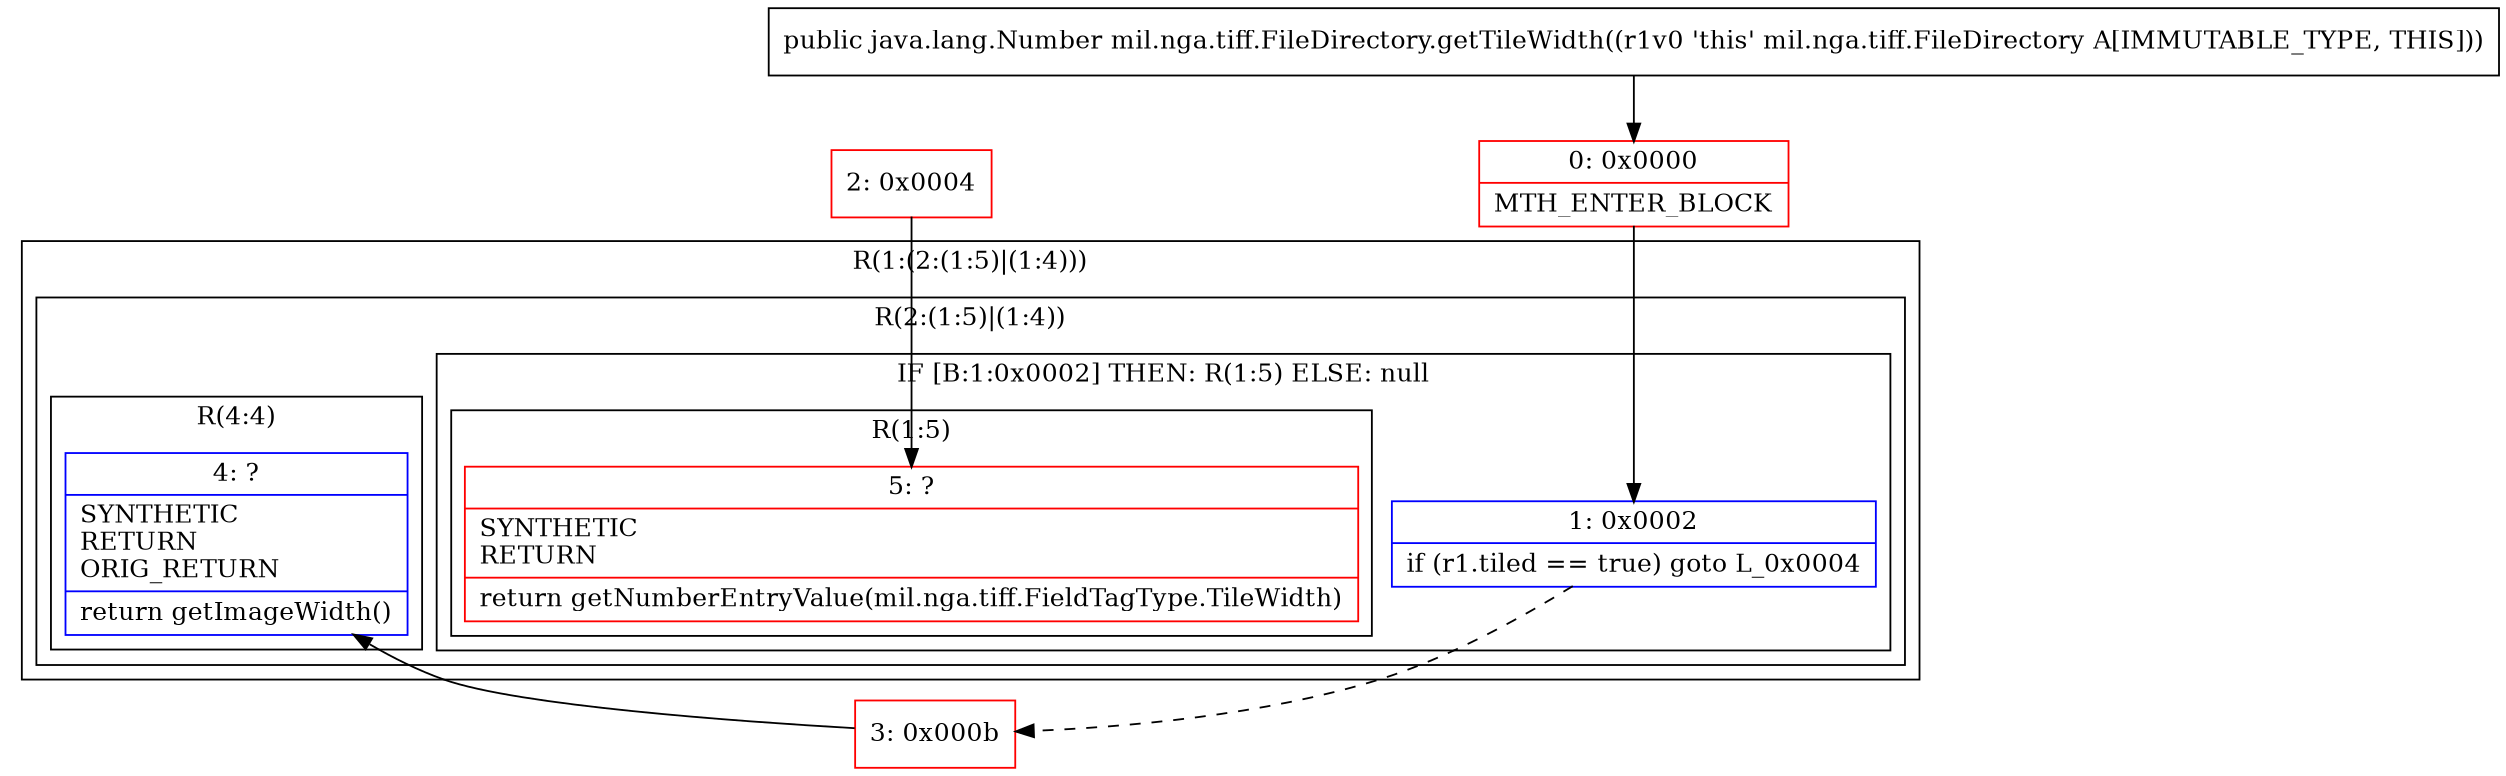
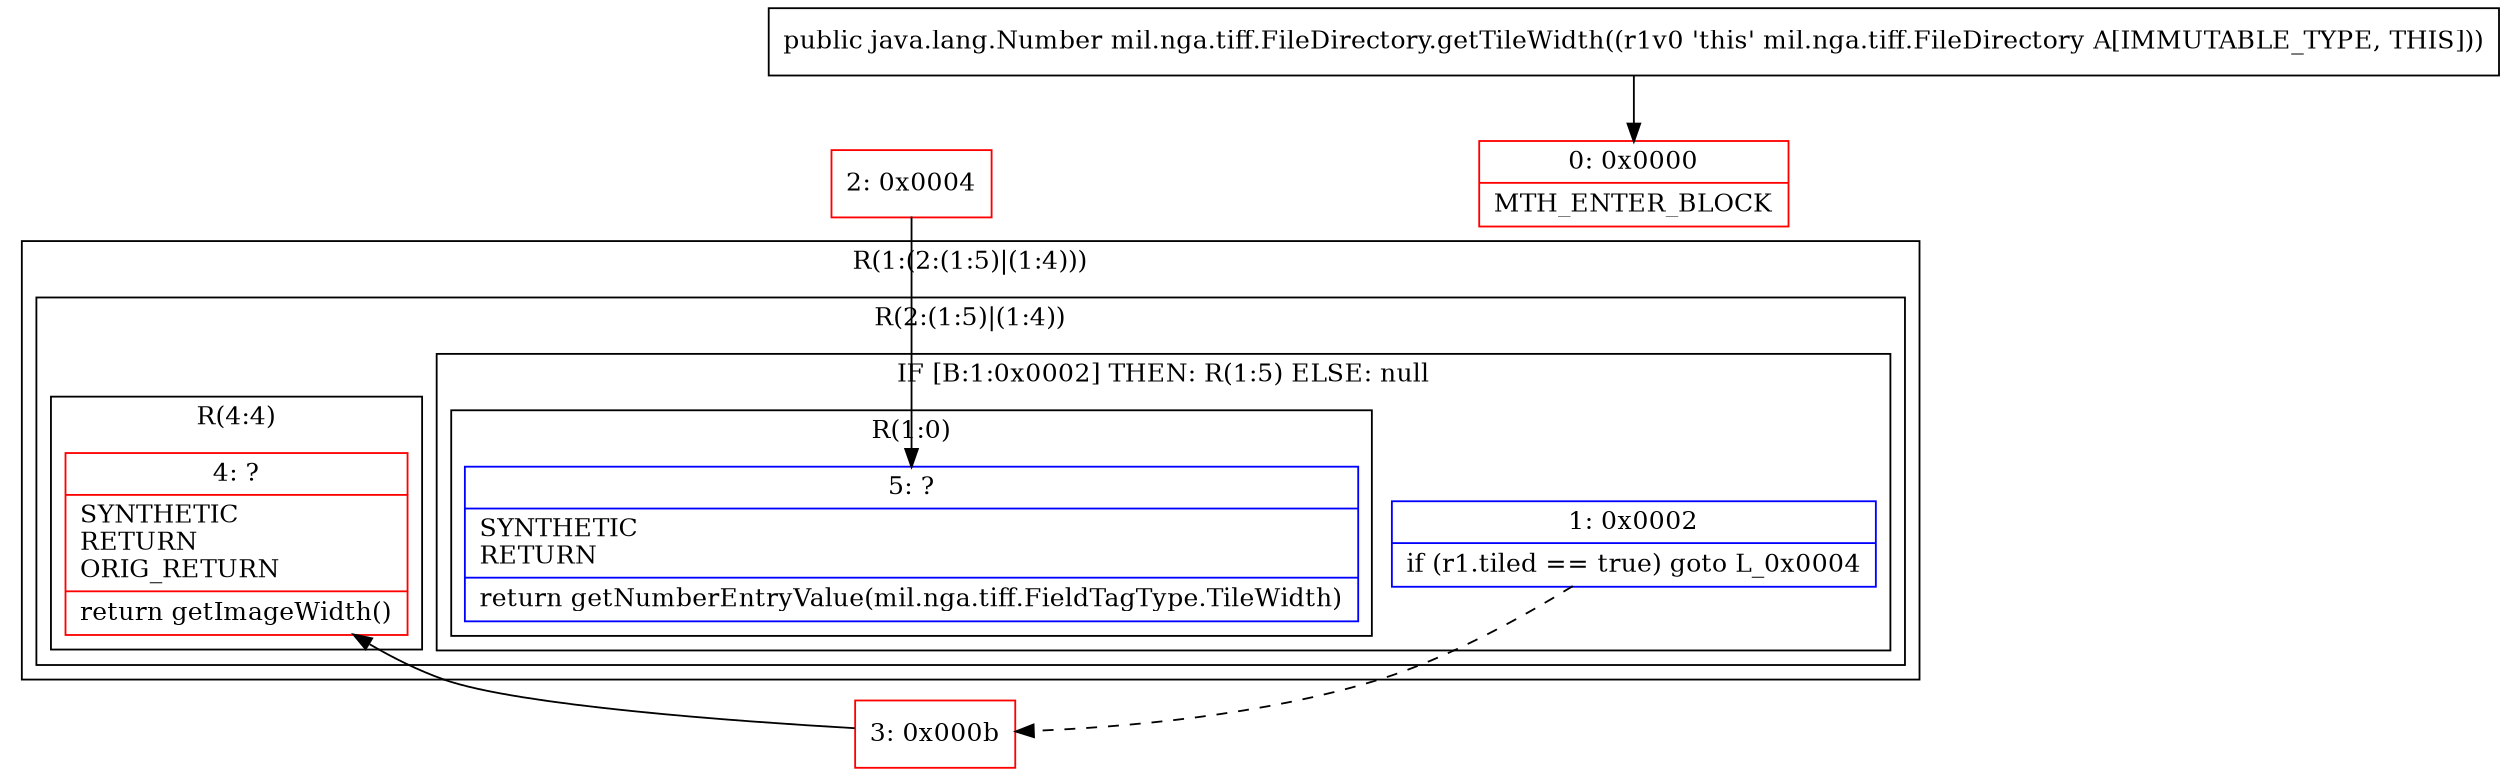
(1634, 342) -> none
(912, 431) -> (912, 431)
(237, 544) -> (237, 544)
(912, 544) -> (912, 544)
